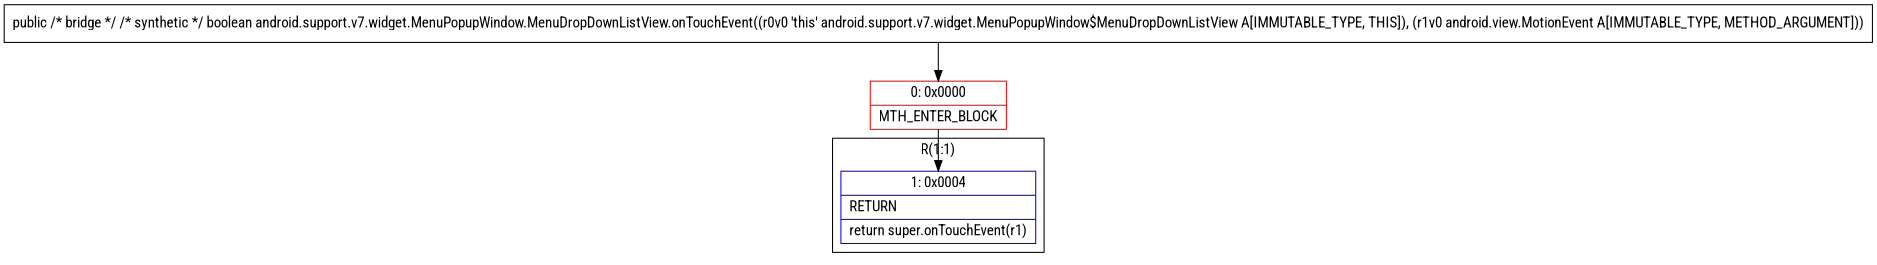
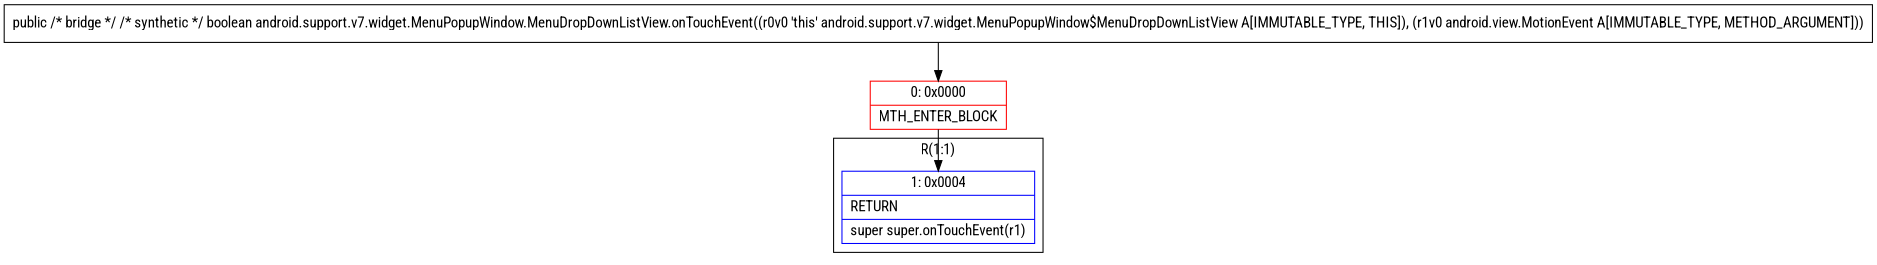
(938, 231) -> (938, 231)
